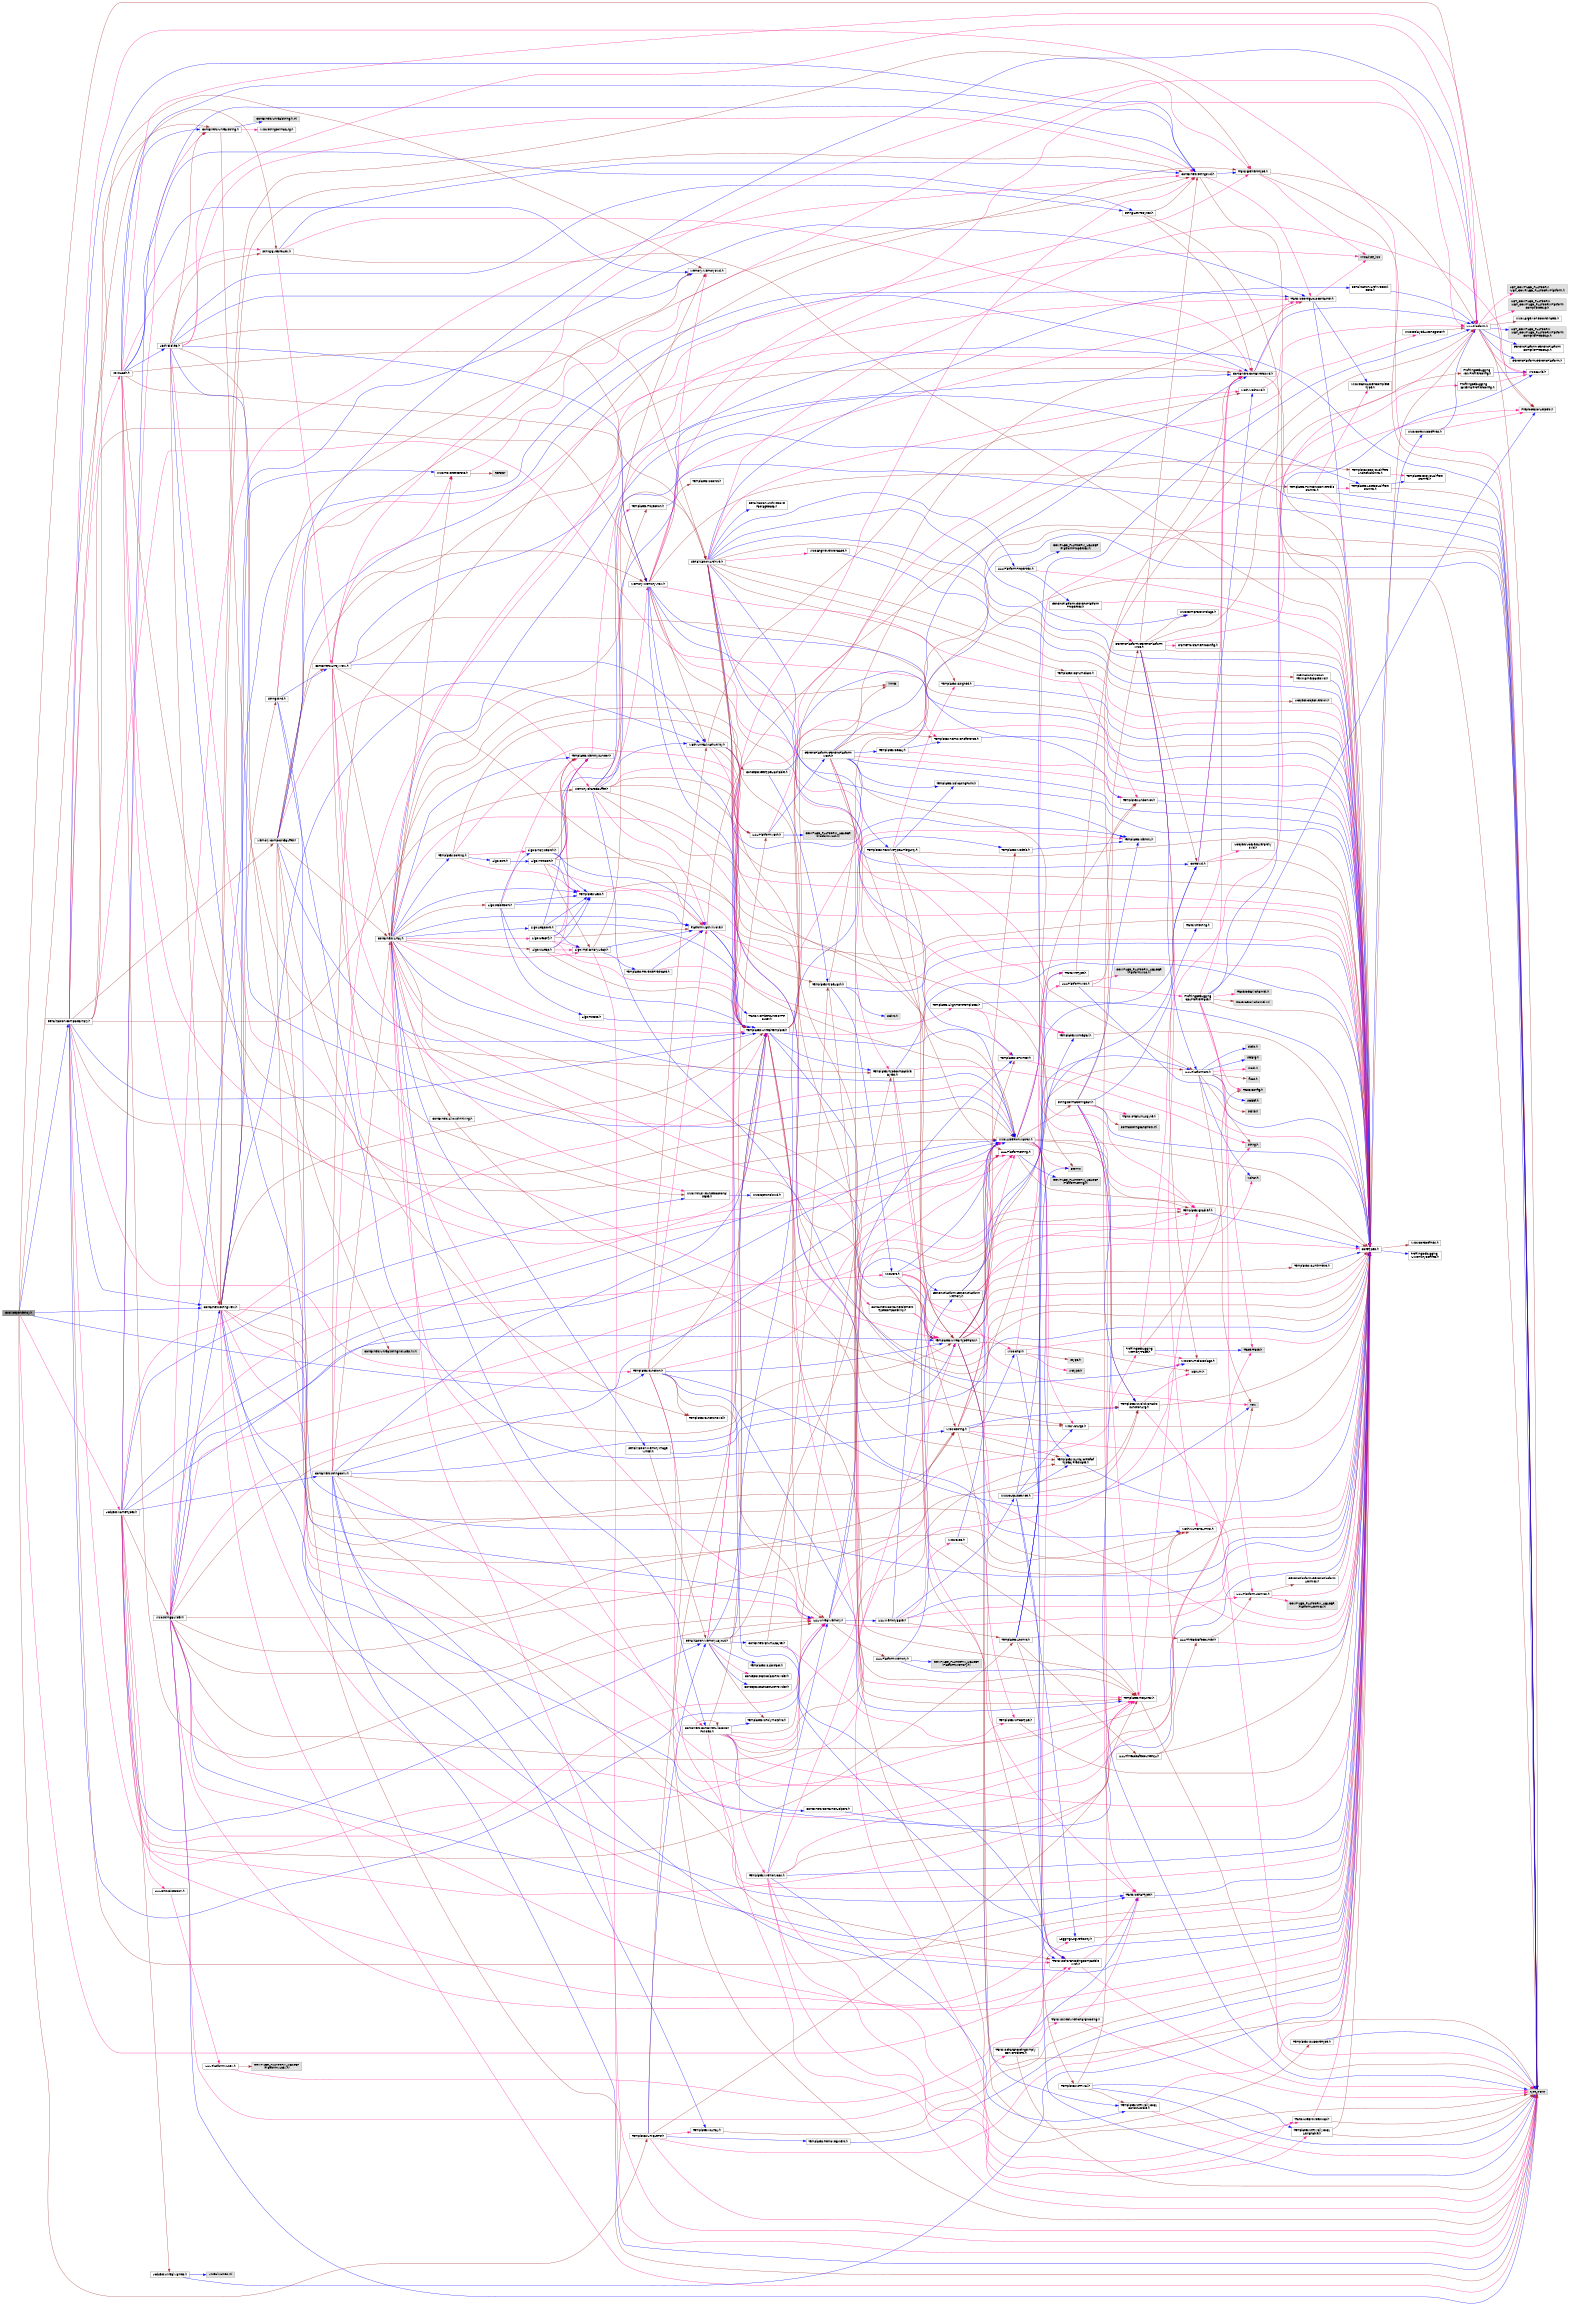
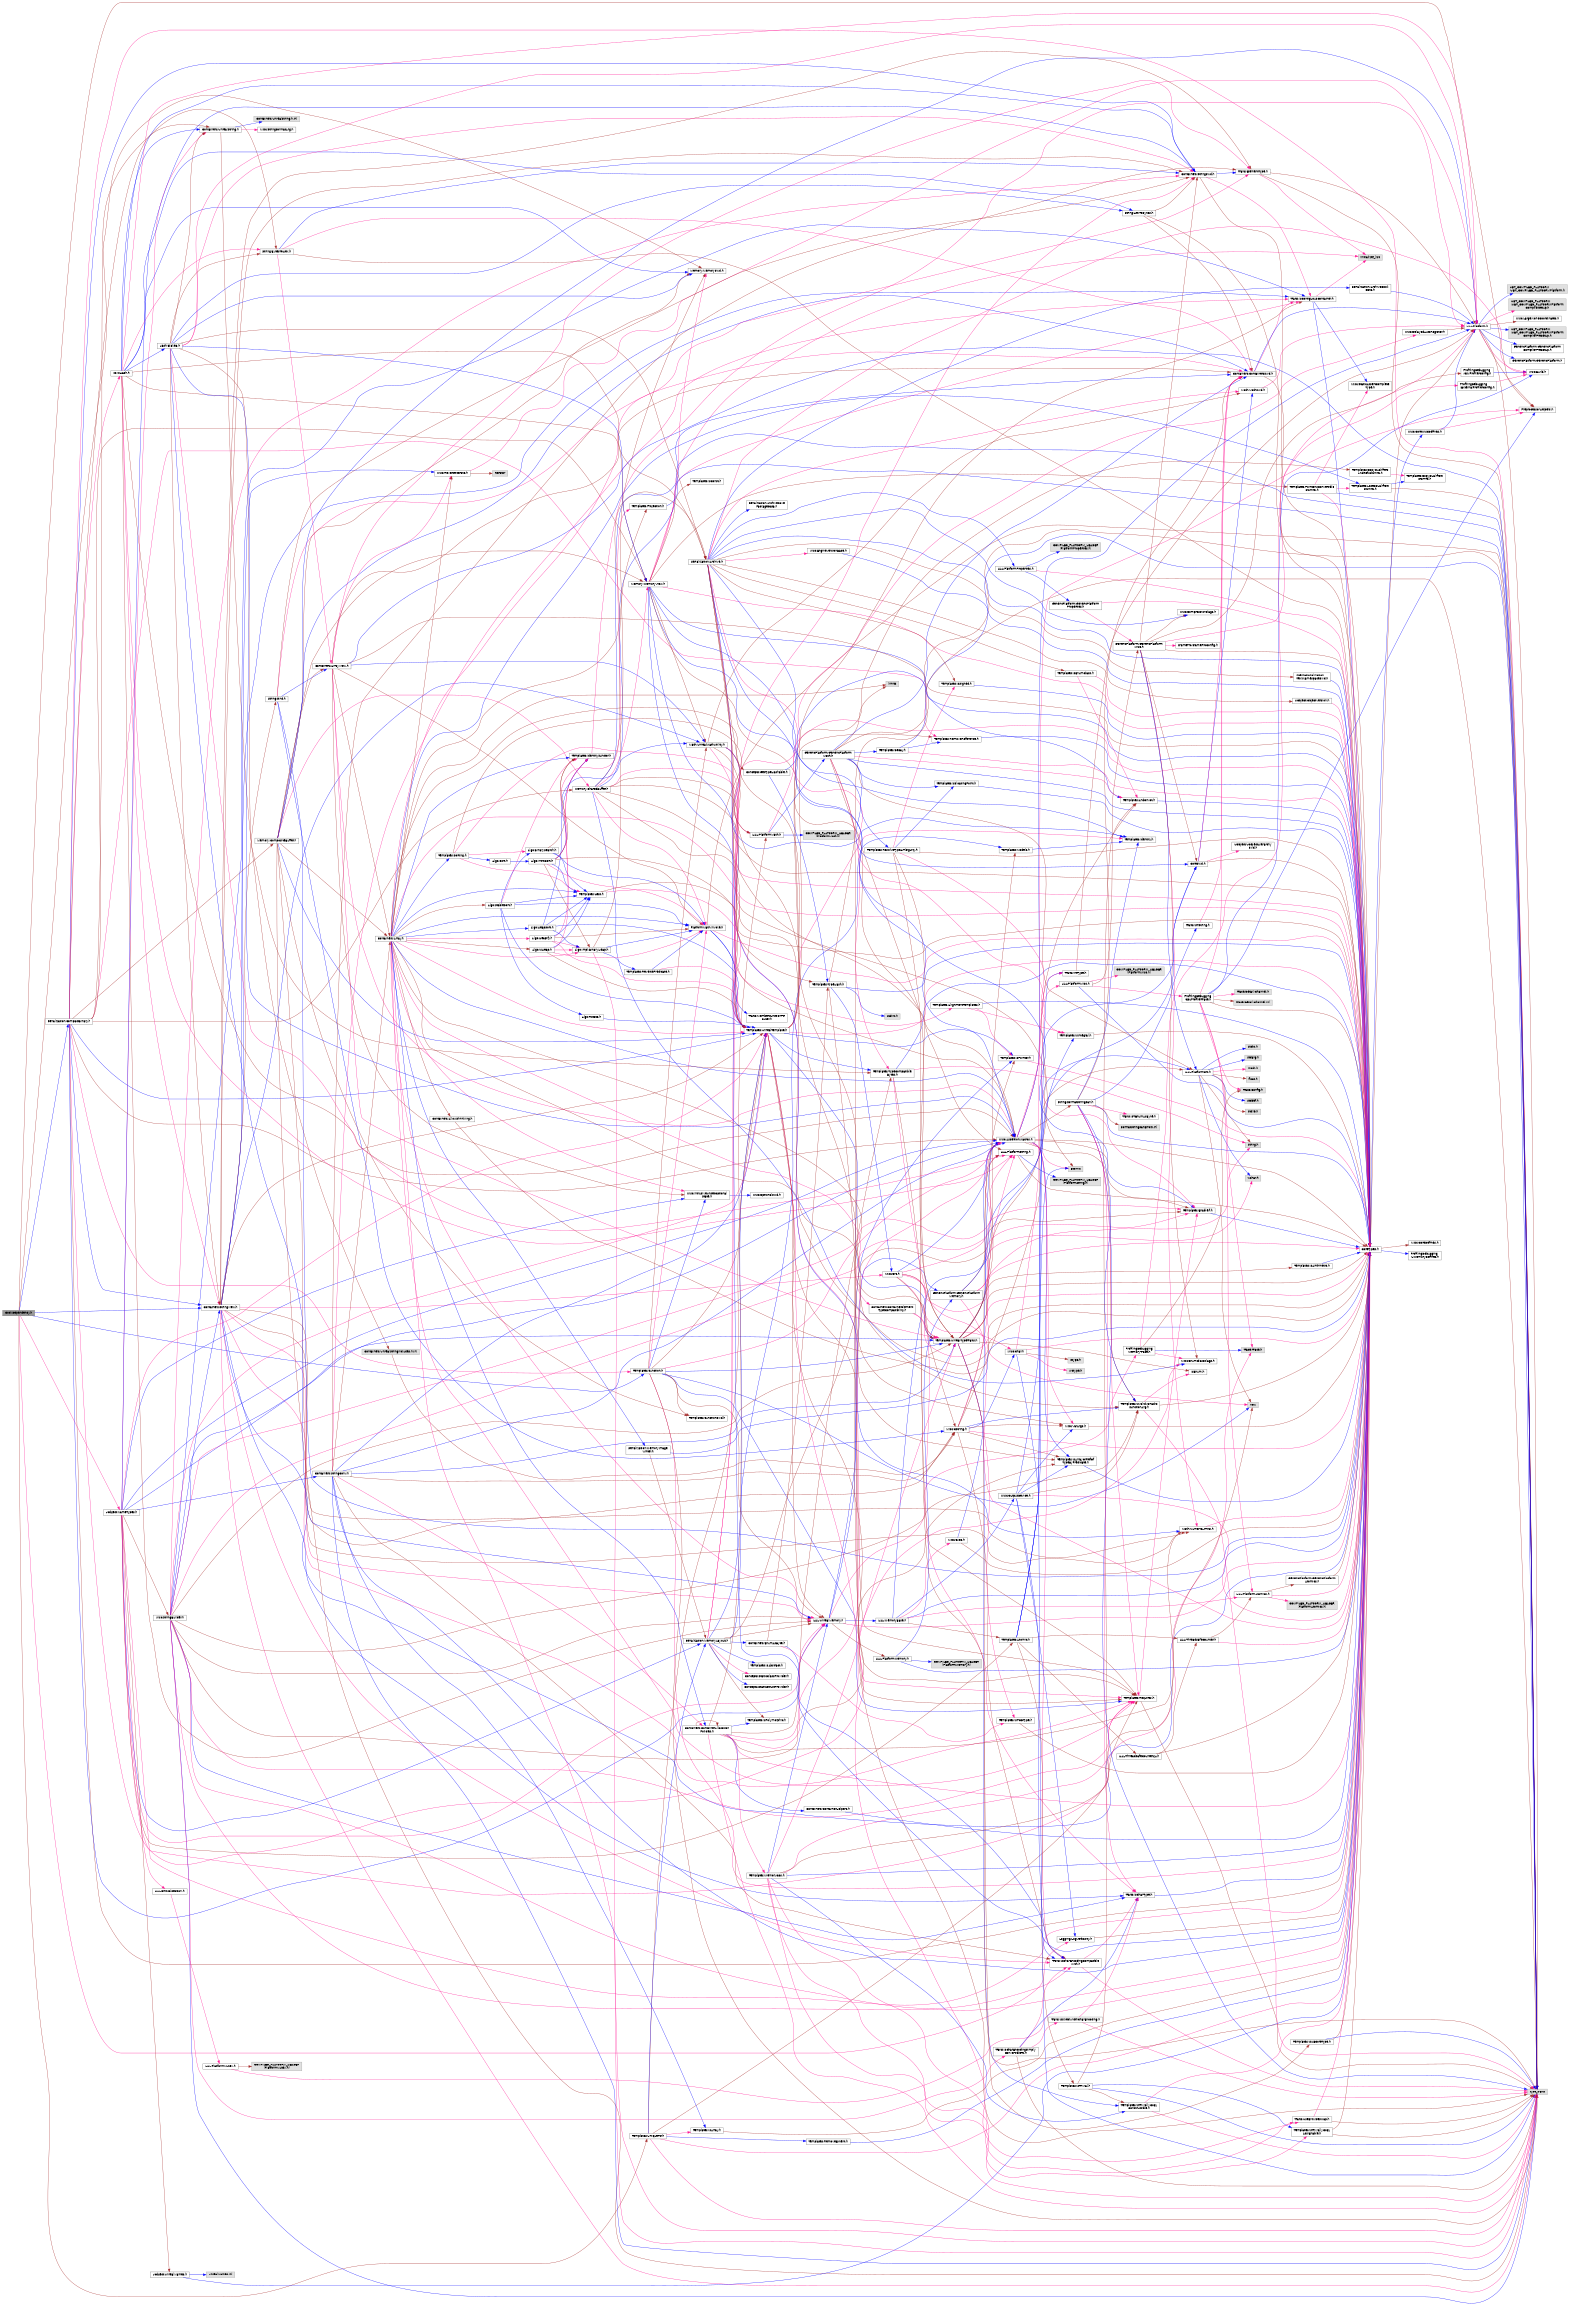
(1492, 308) -> (1492, 308)
(891, 922) -> (891, 922)
none -> (677, 1285)
(591, 1580) -> (654, 1475)
